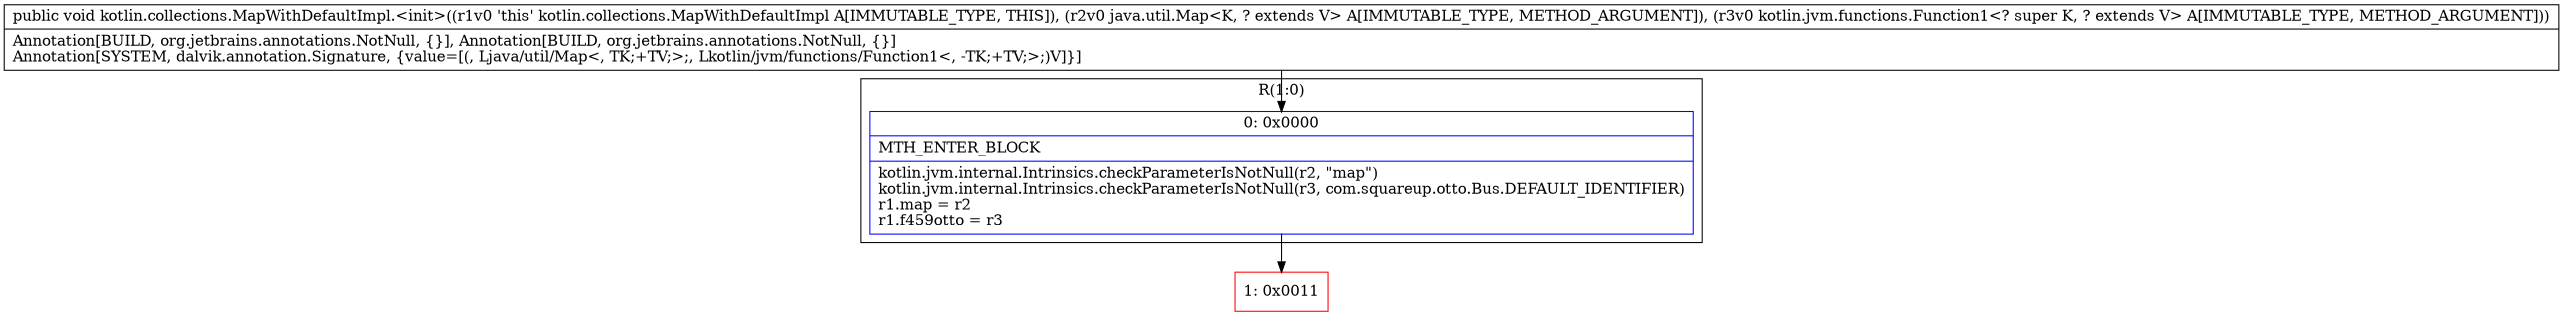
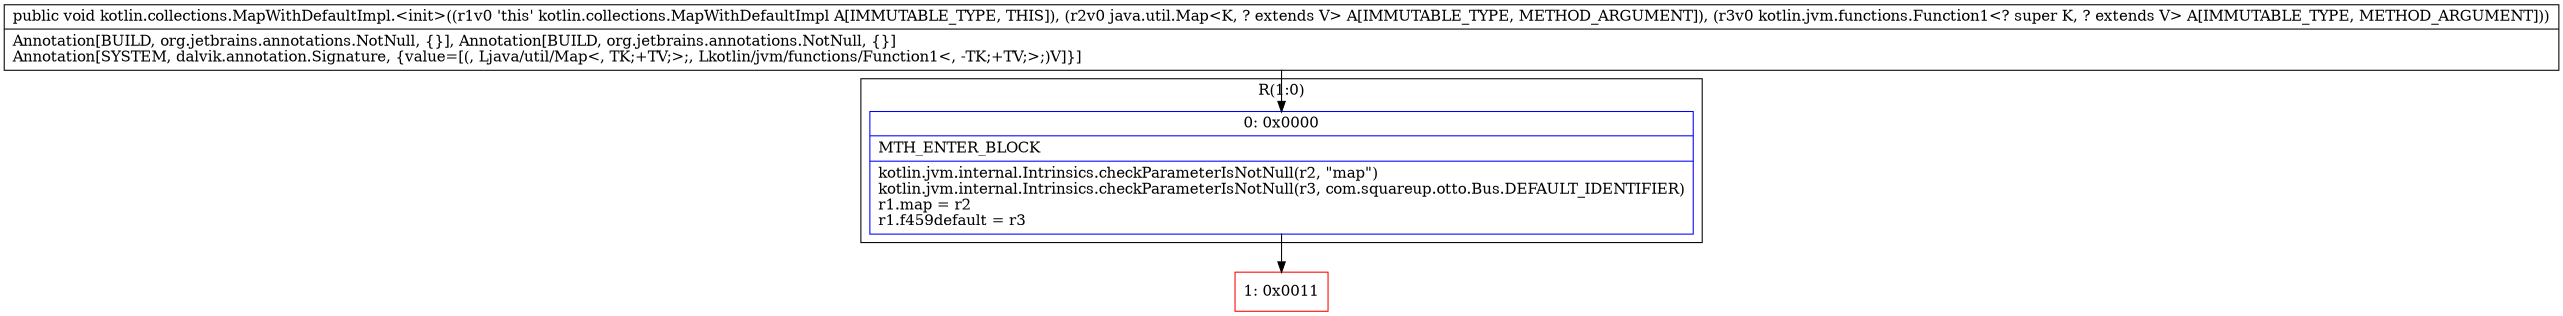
(941, 221) -> (952, 221)
